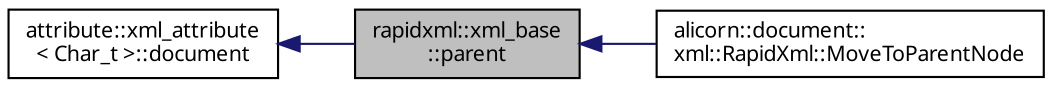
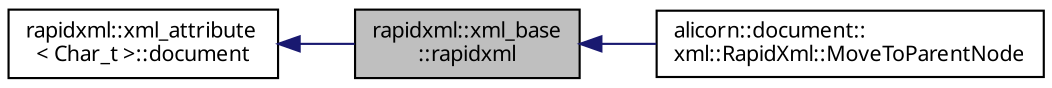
(143, 44) -> (143, 44)
(467, 44) -> (467, 44)
